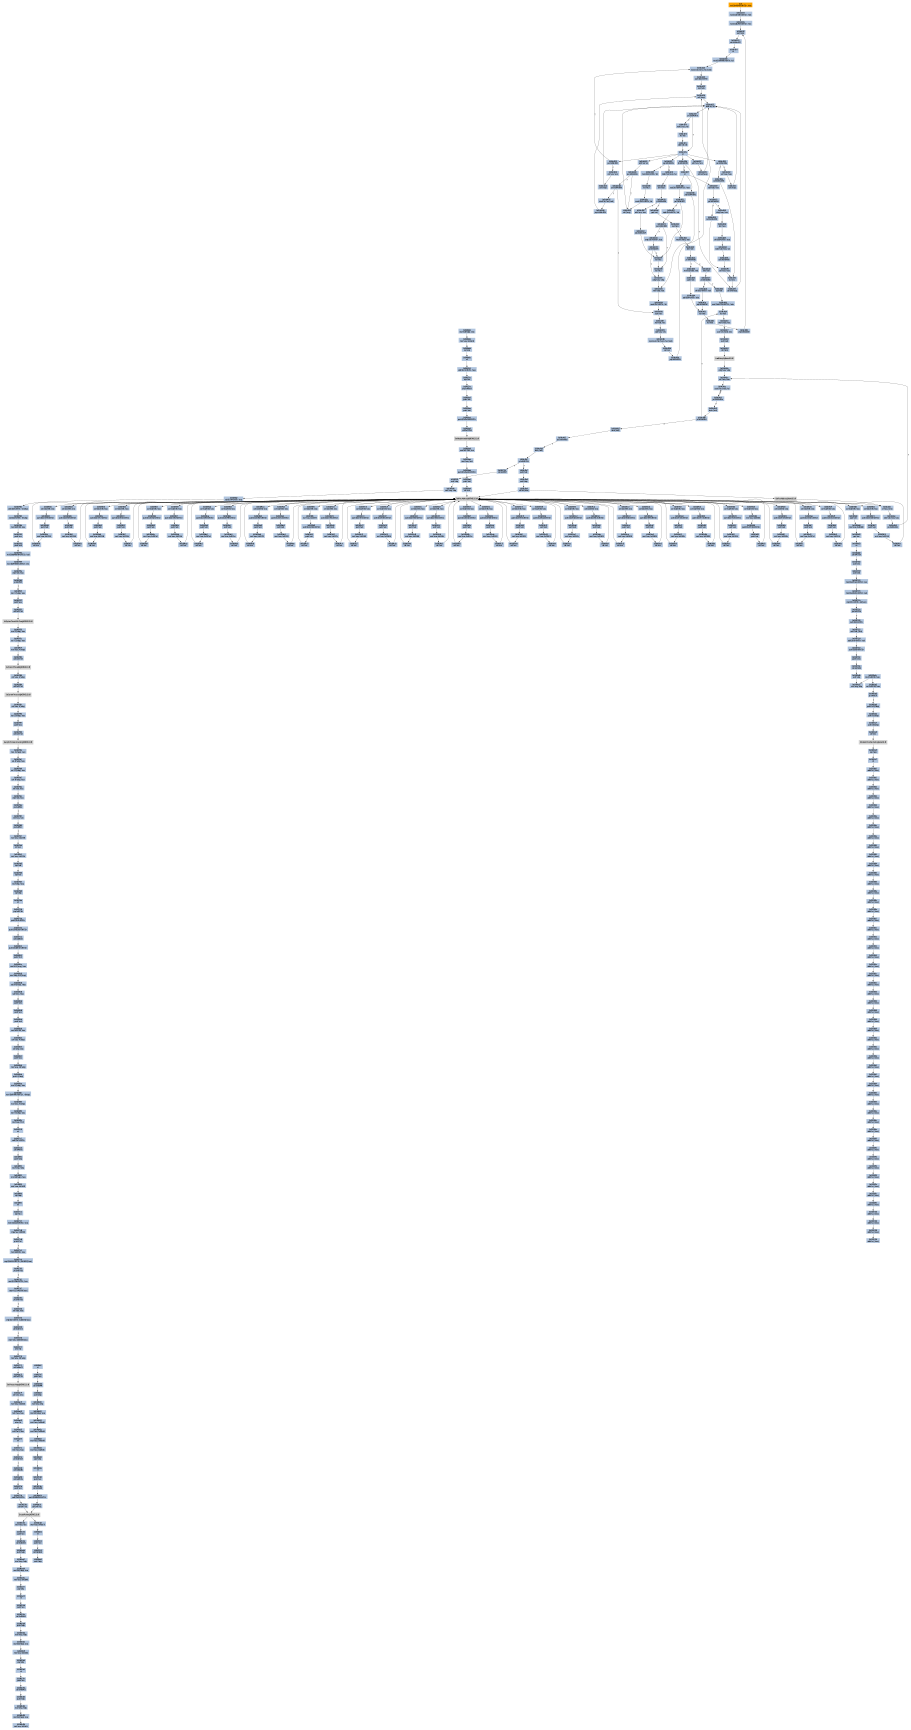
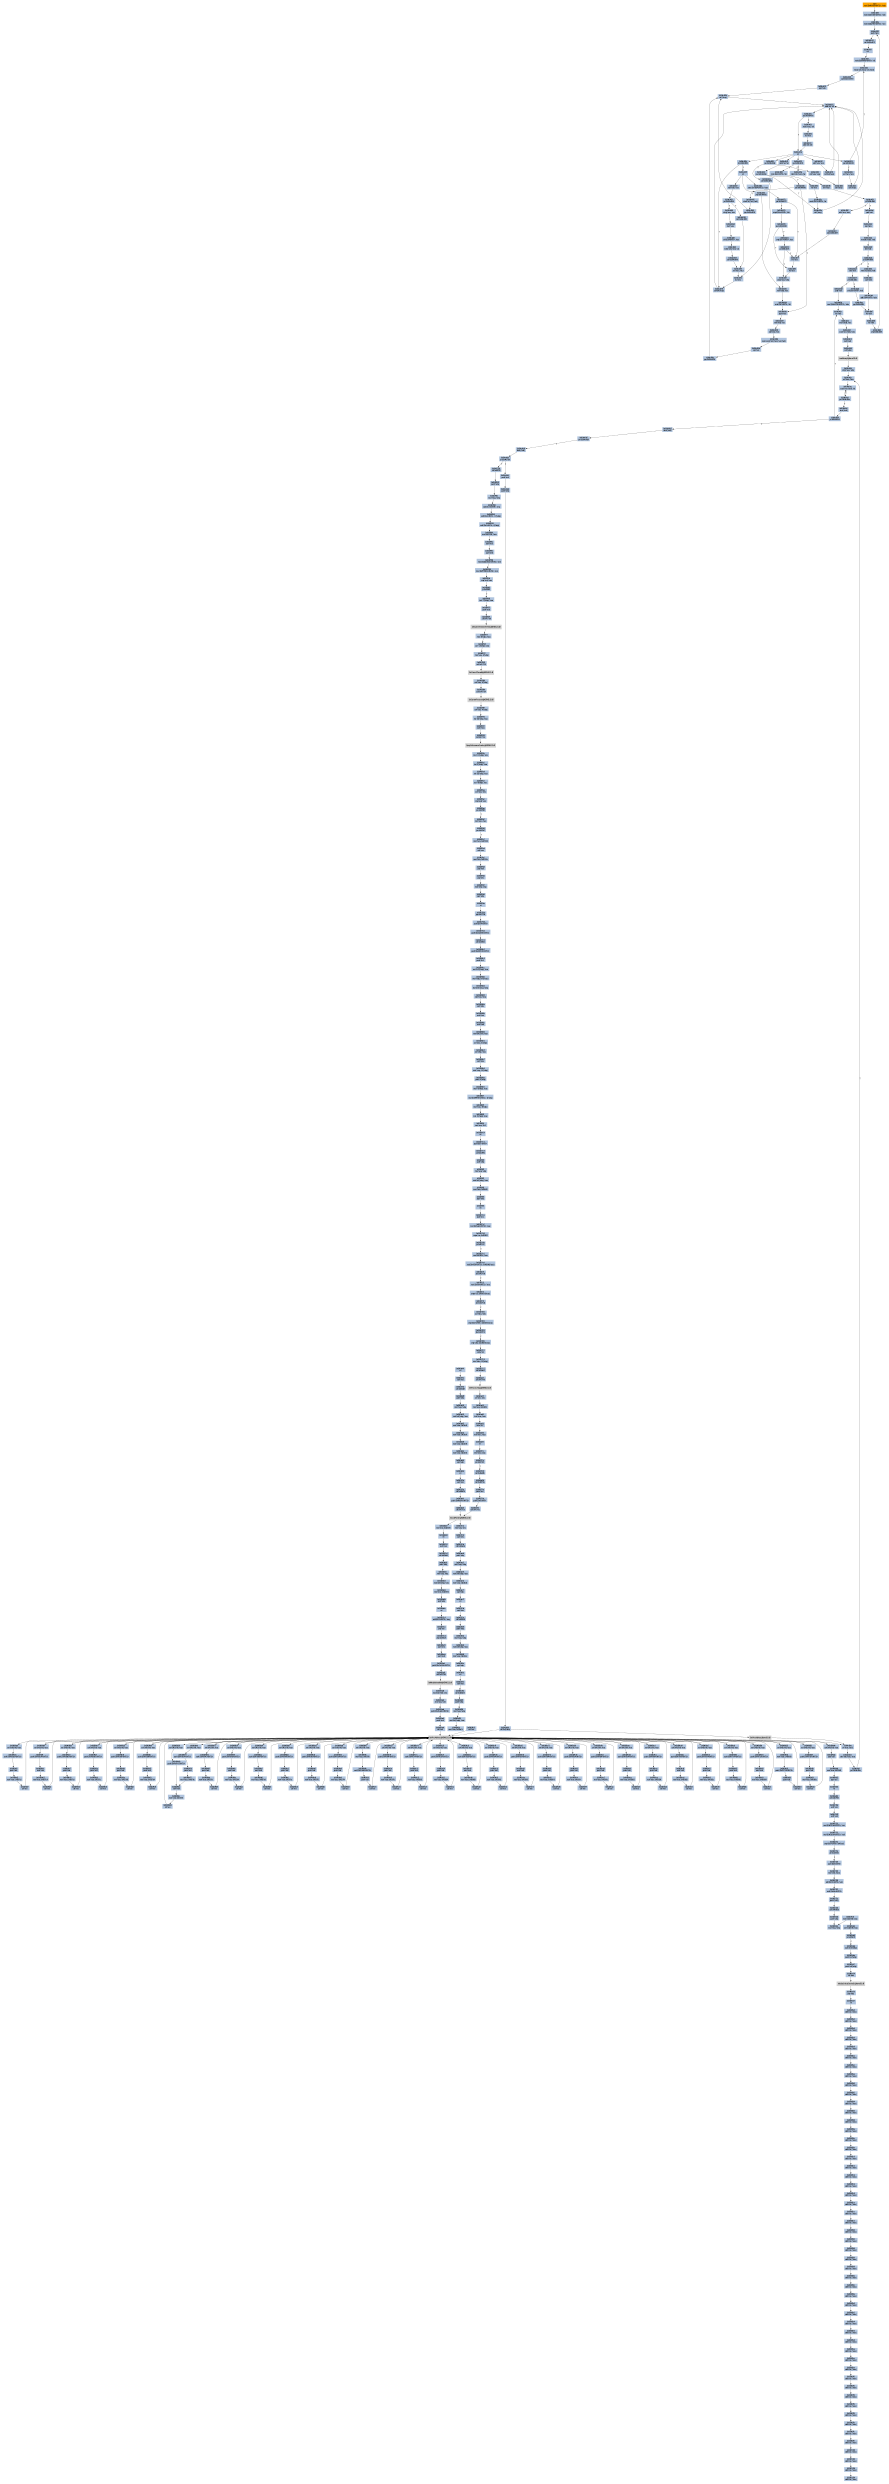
(125, 540) -> (182, 1783)
none -> (443, 1573)
